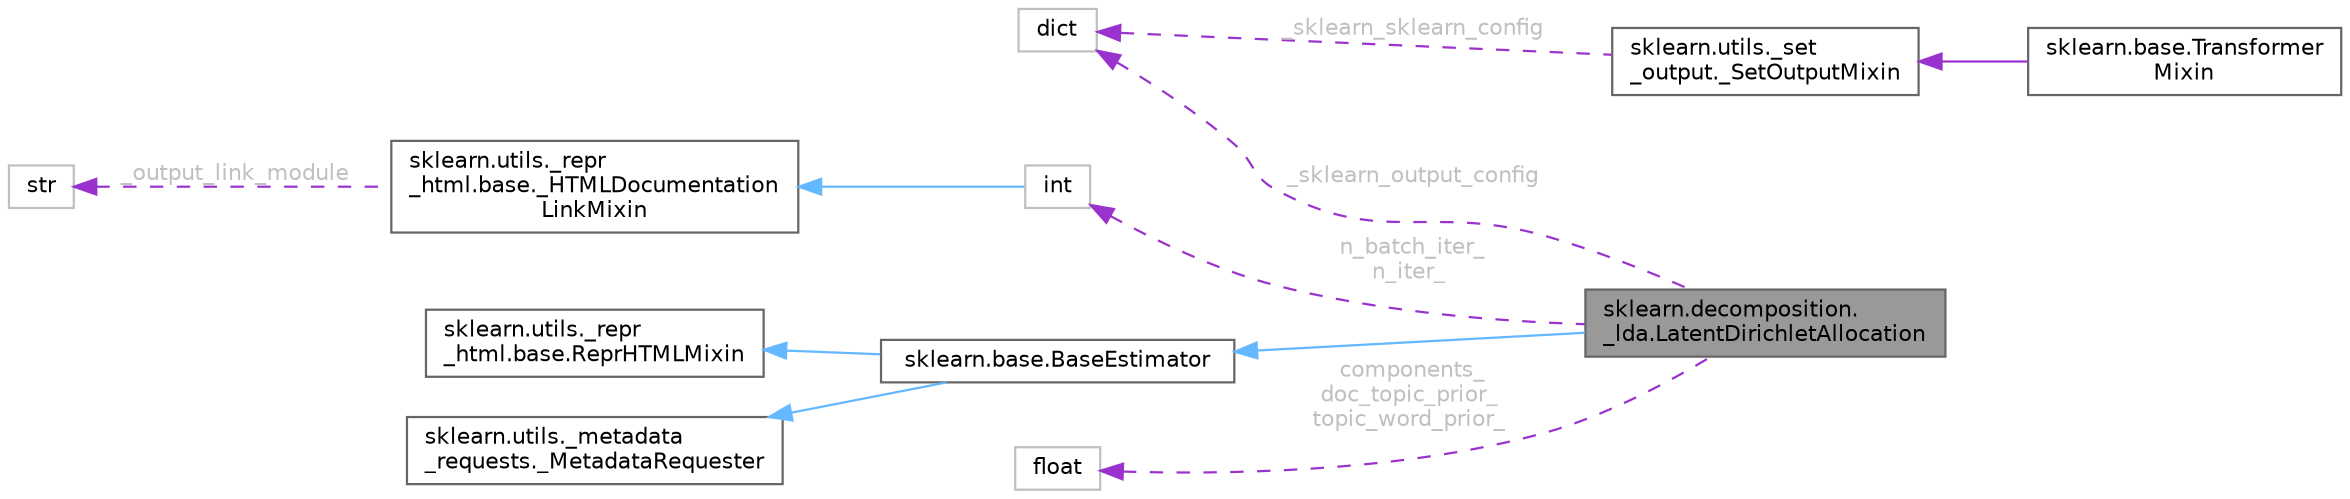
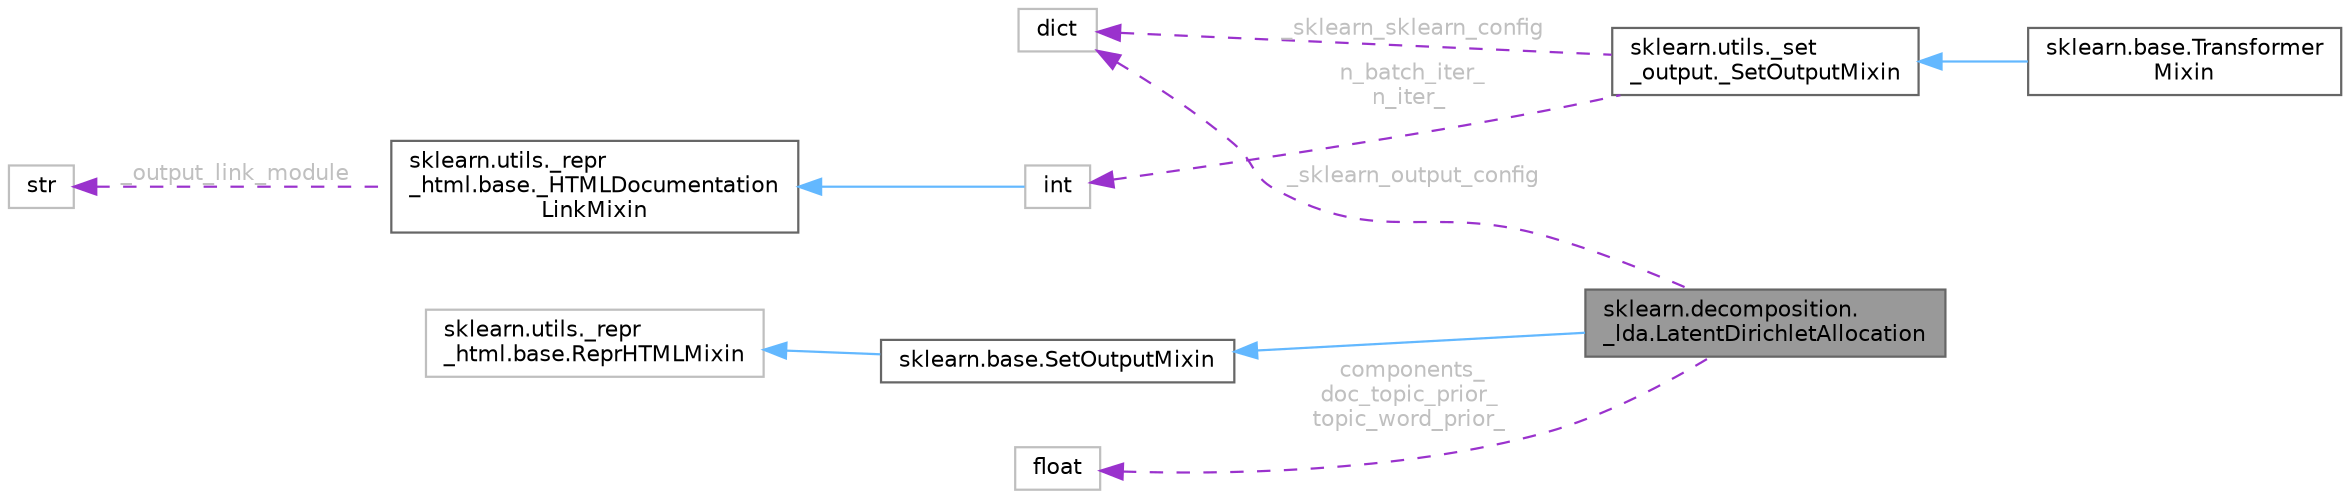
(1985, 61) -> (1985, 61)
(1340, 299) -> (1368, 142)
(595, 343) -> (595, 343)
(1058, 361) -> (1058, 361)
(595, 451) -> none
